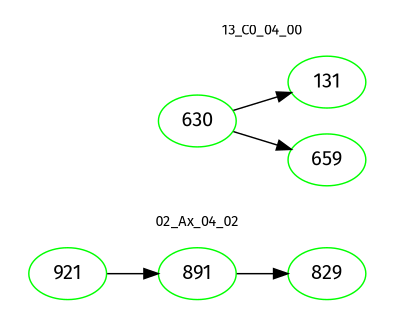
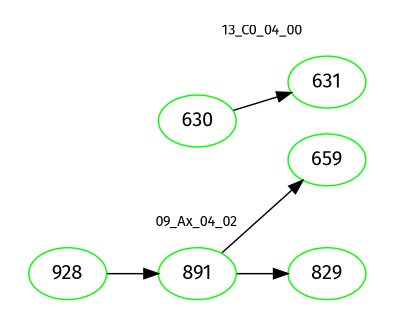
(327, 82) -> (327, 82)
(255, 138) -> (257, 221)
(197, 223) -> (197, 223)
(68, 274) -> (68, 274)
